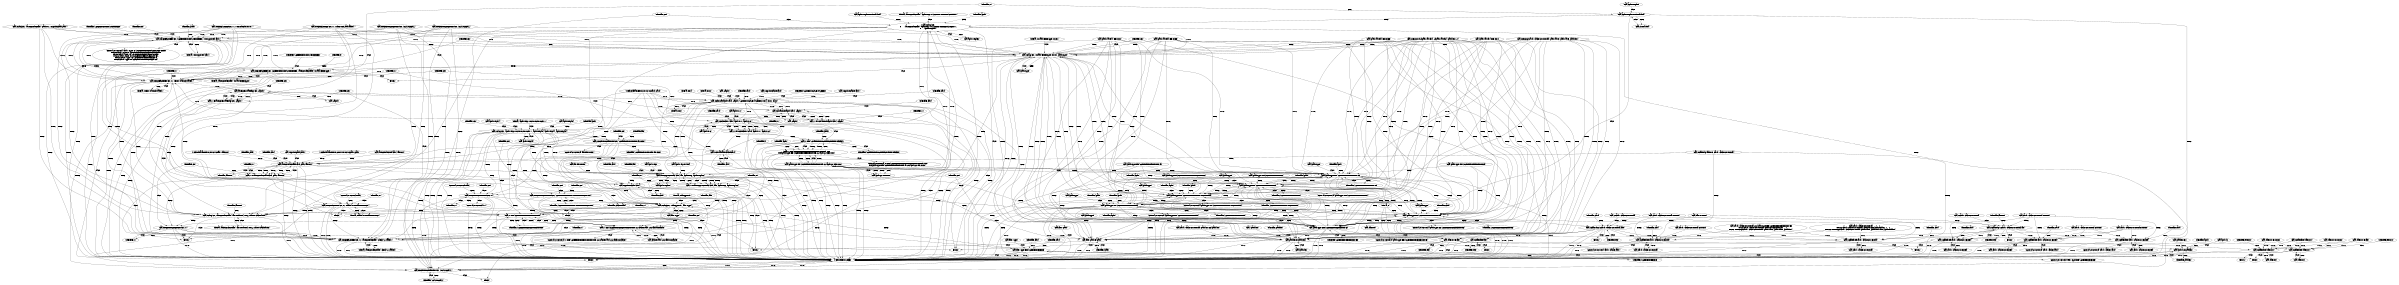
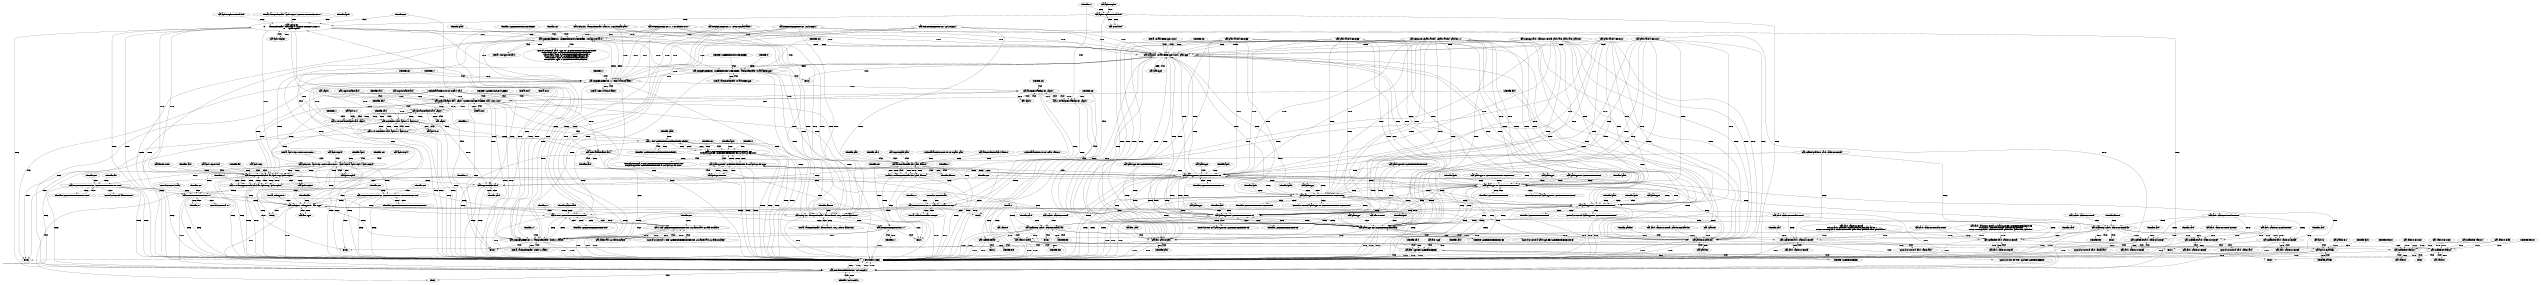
(607, 158) -> (88, 192)
(265, 175) -> (906, 175)
